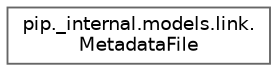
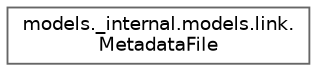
(139, 36) -> (158, 36)
